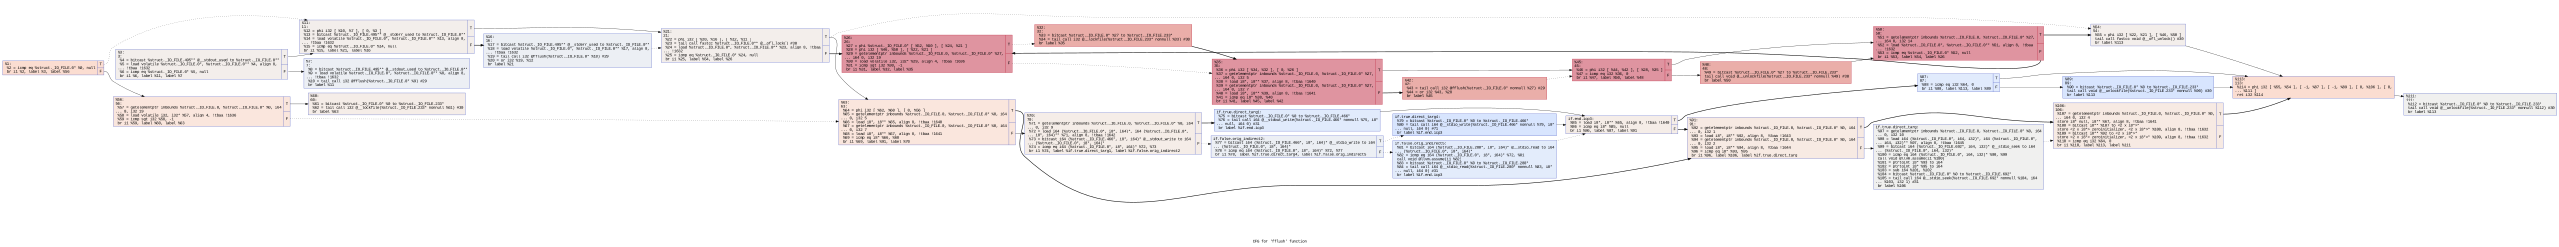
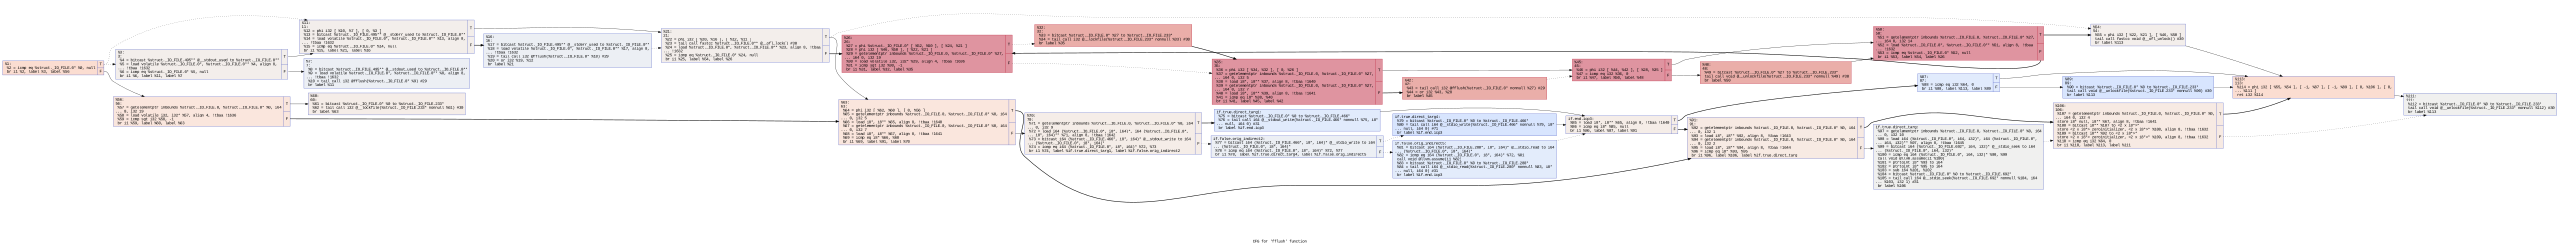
none -> (108, 64)
(563, 120) -> (563, 120)
none -> (2324, 130)
